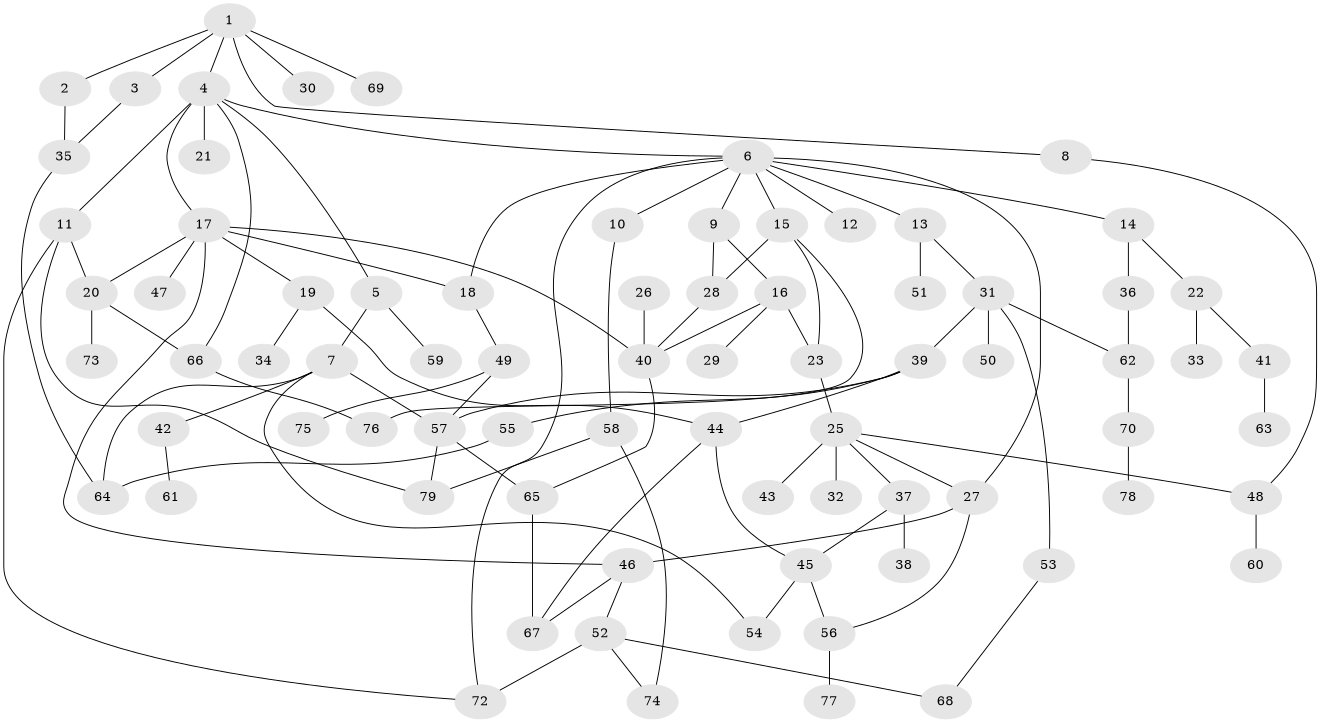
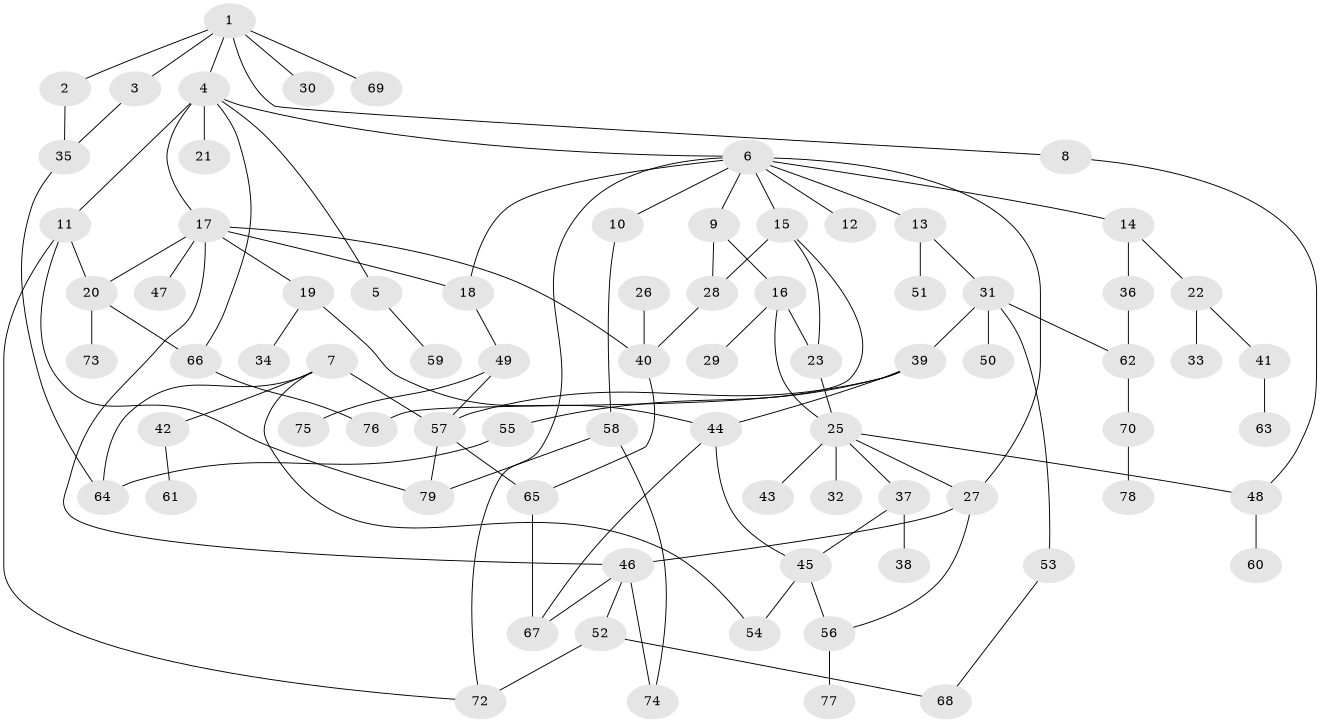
(355, 326) -> none
(712, 327) -> (779, 371)
(627, 668) -> (640, 634)
